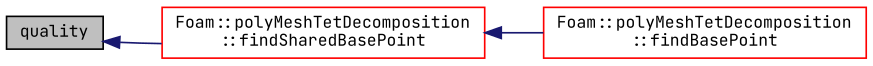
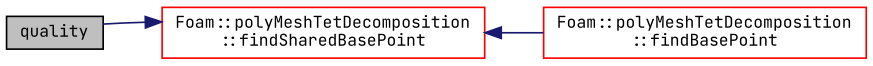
(141, 43) -> (124, 23)
